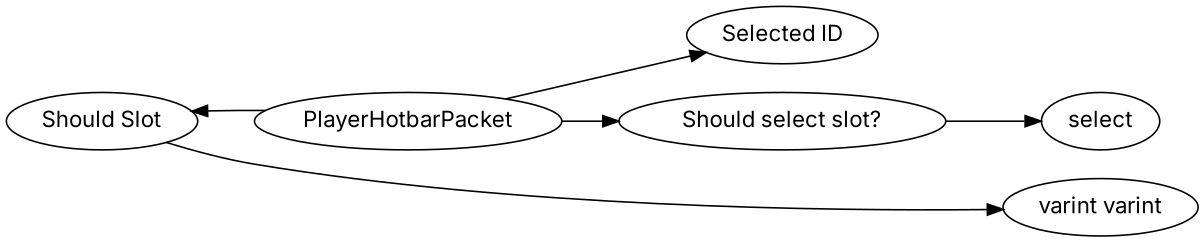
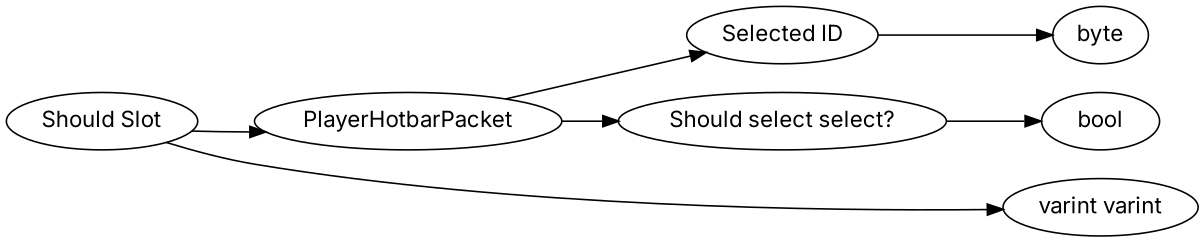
none -> (1101, 35)
(237, 110) -> (221, 132)
(782, 121) -> (782, 121)
(1101, 121) -> (1101, 121)
